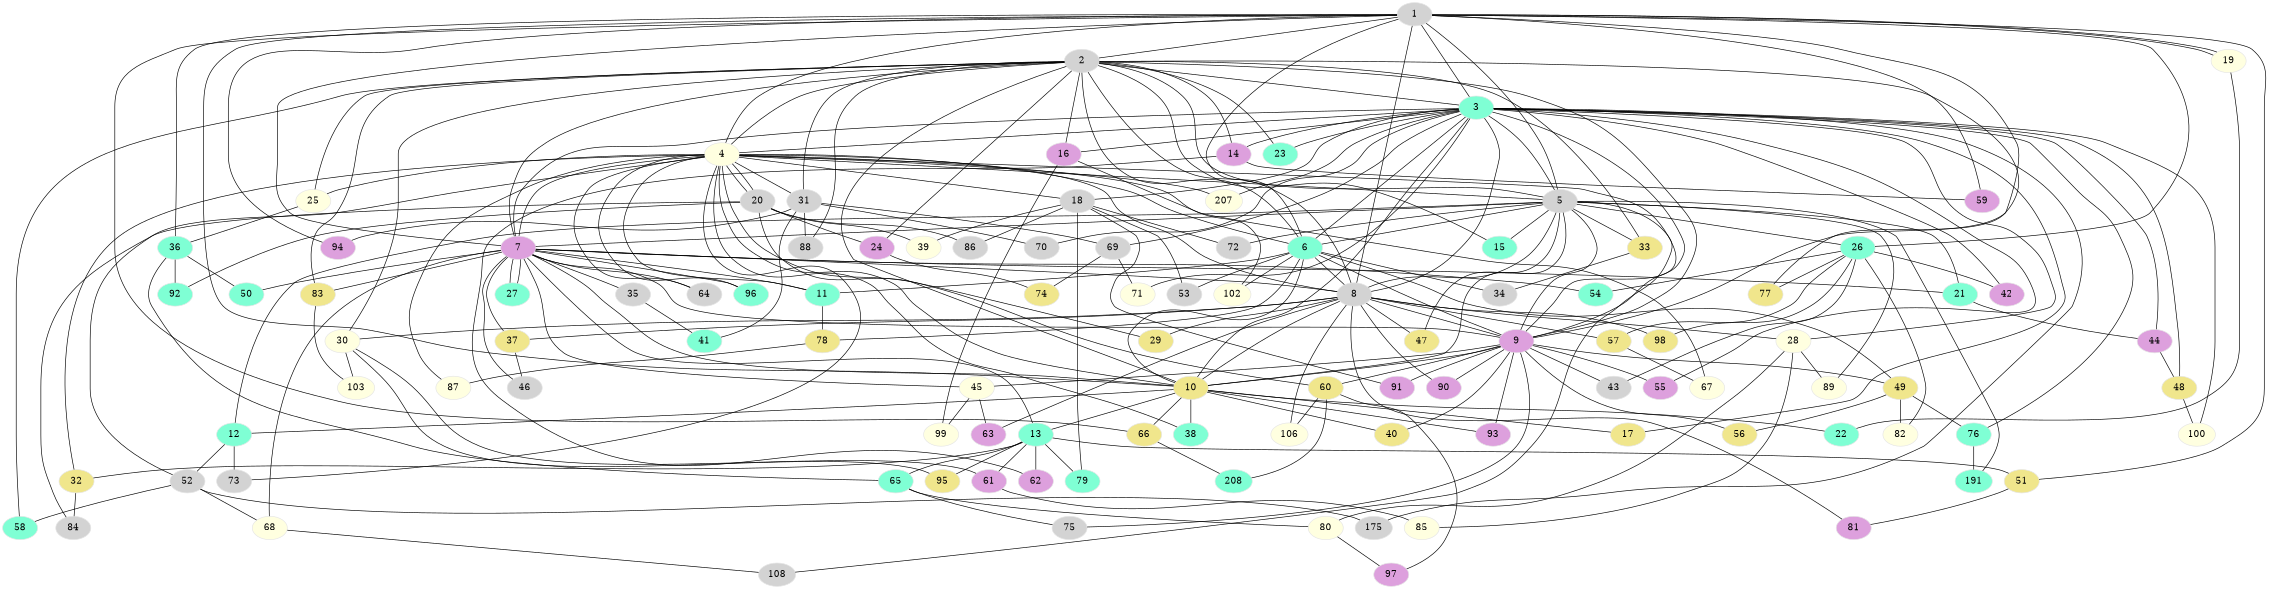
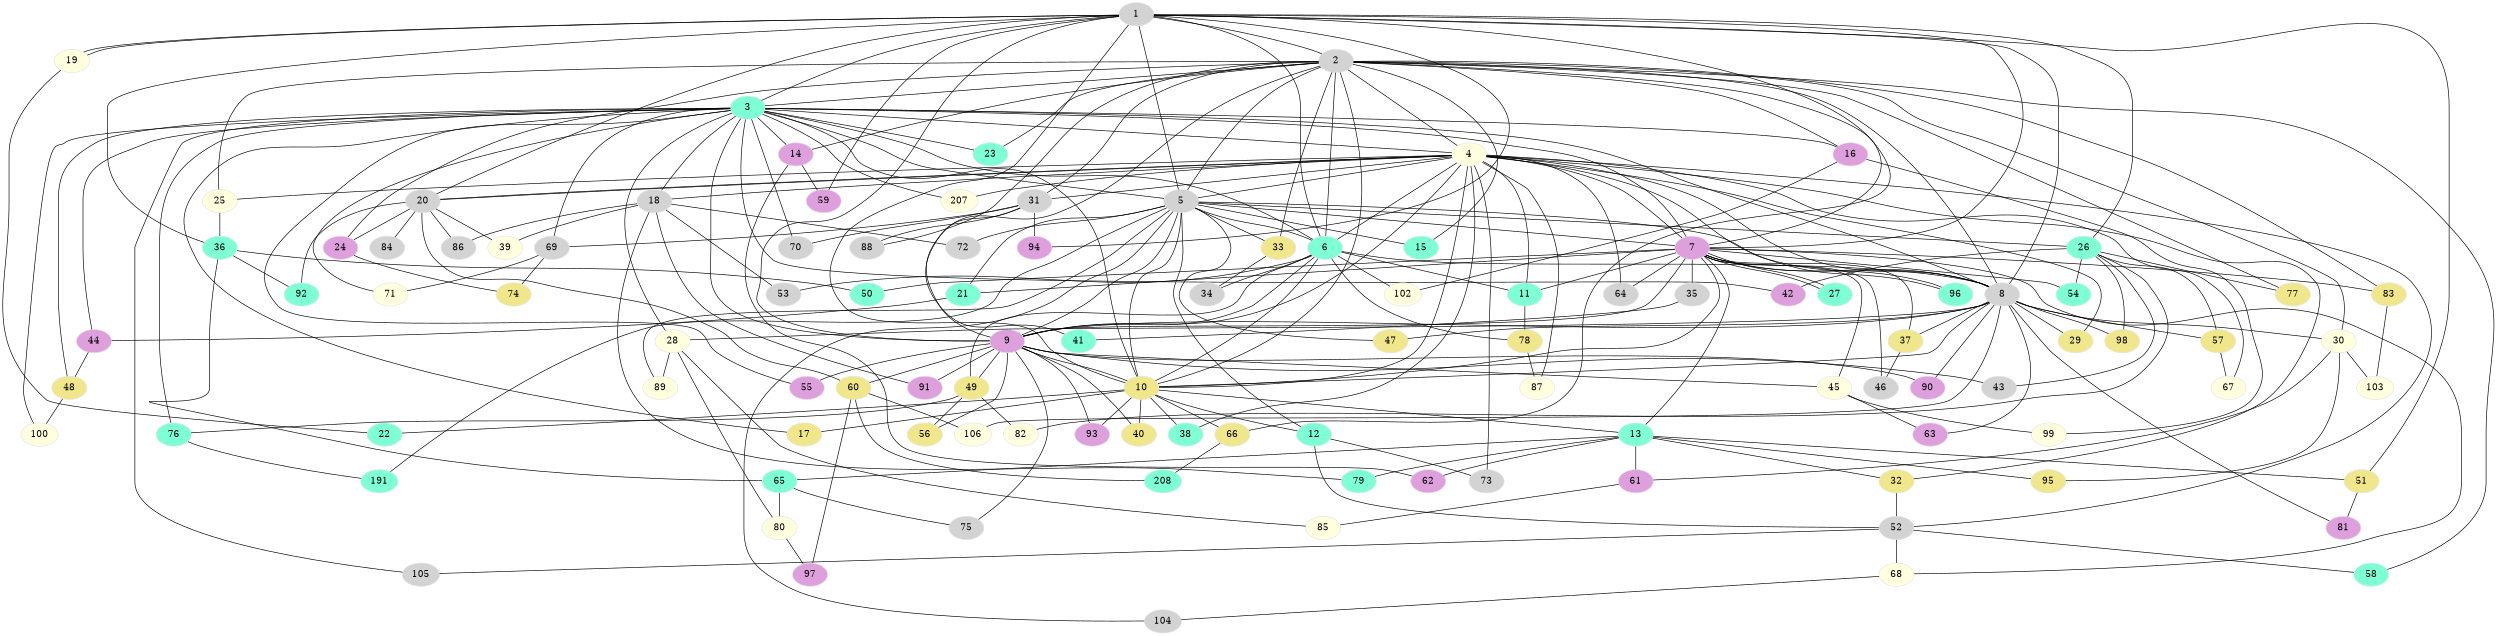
(1045, 33) -> (785, 61)
(75, 505) -> (1897, 505)
(1374, 528) -> (421, 575)
(777, 575) -> (1163, 621)
